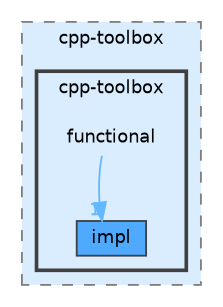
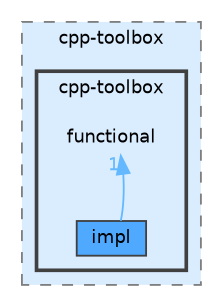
(99, 179) -> (124, 198)
